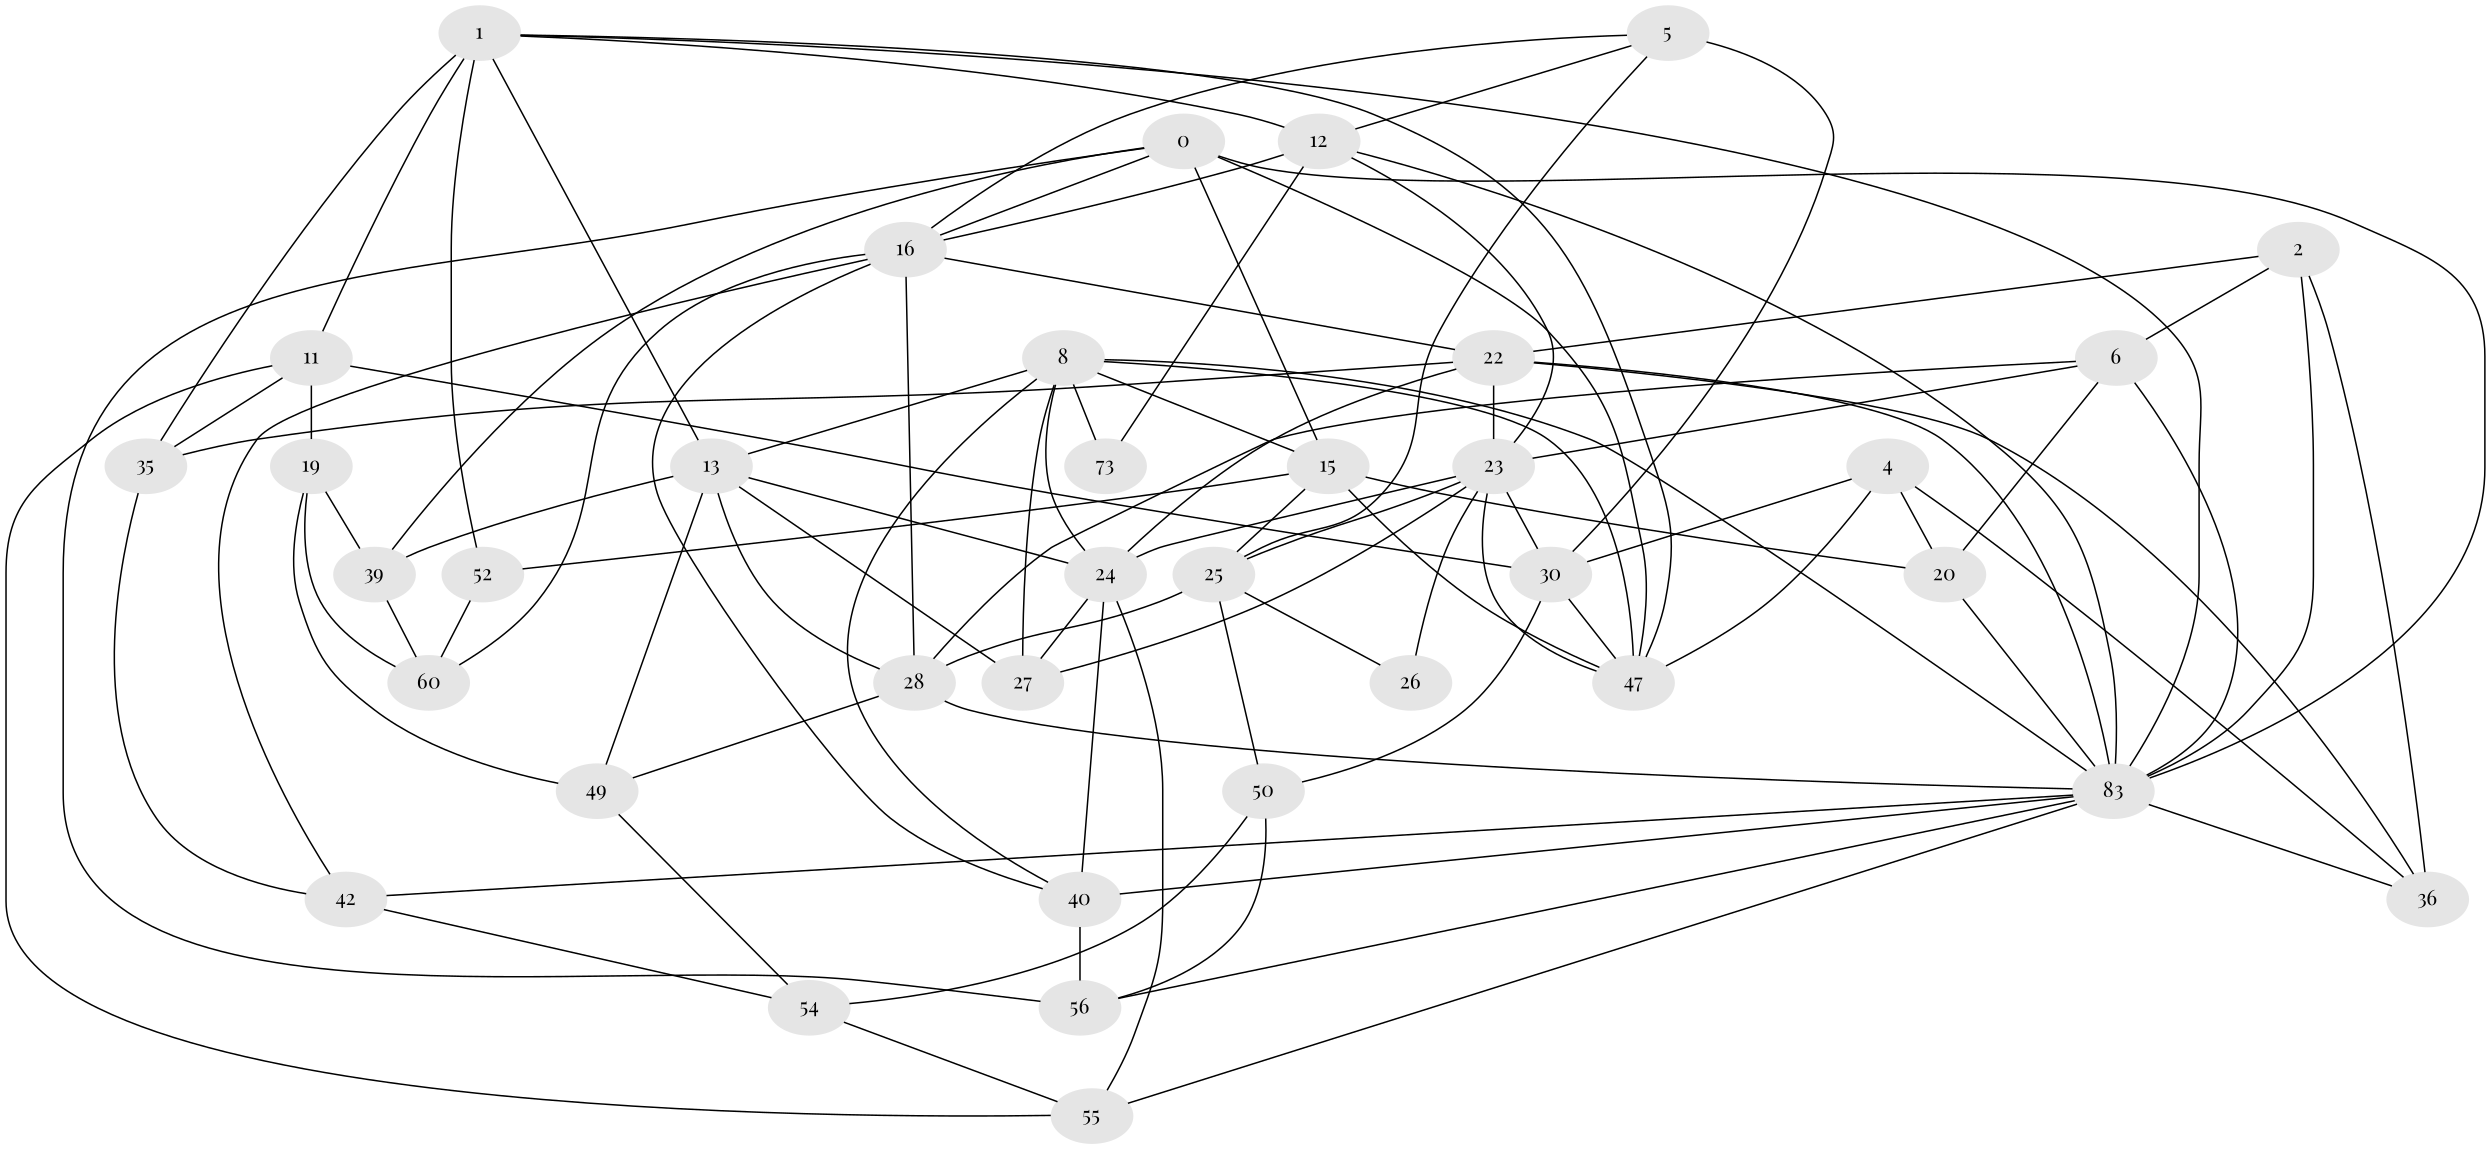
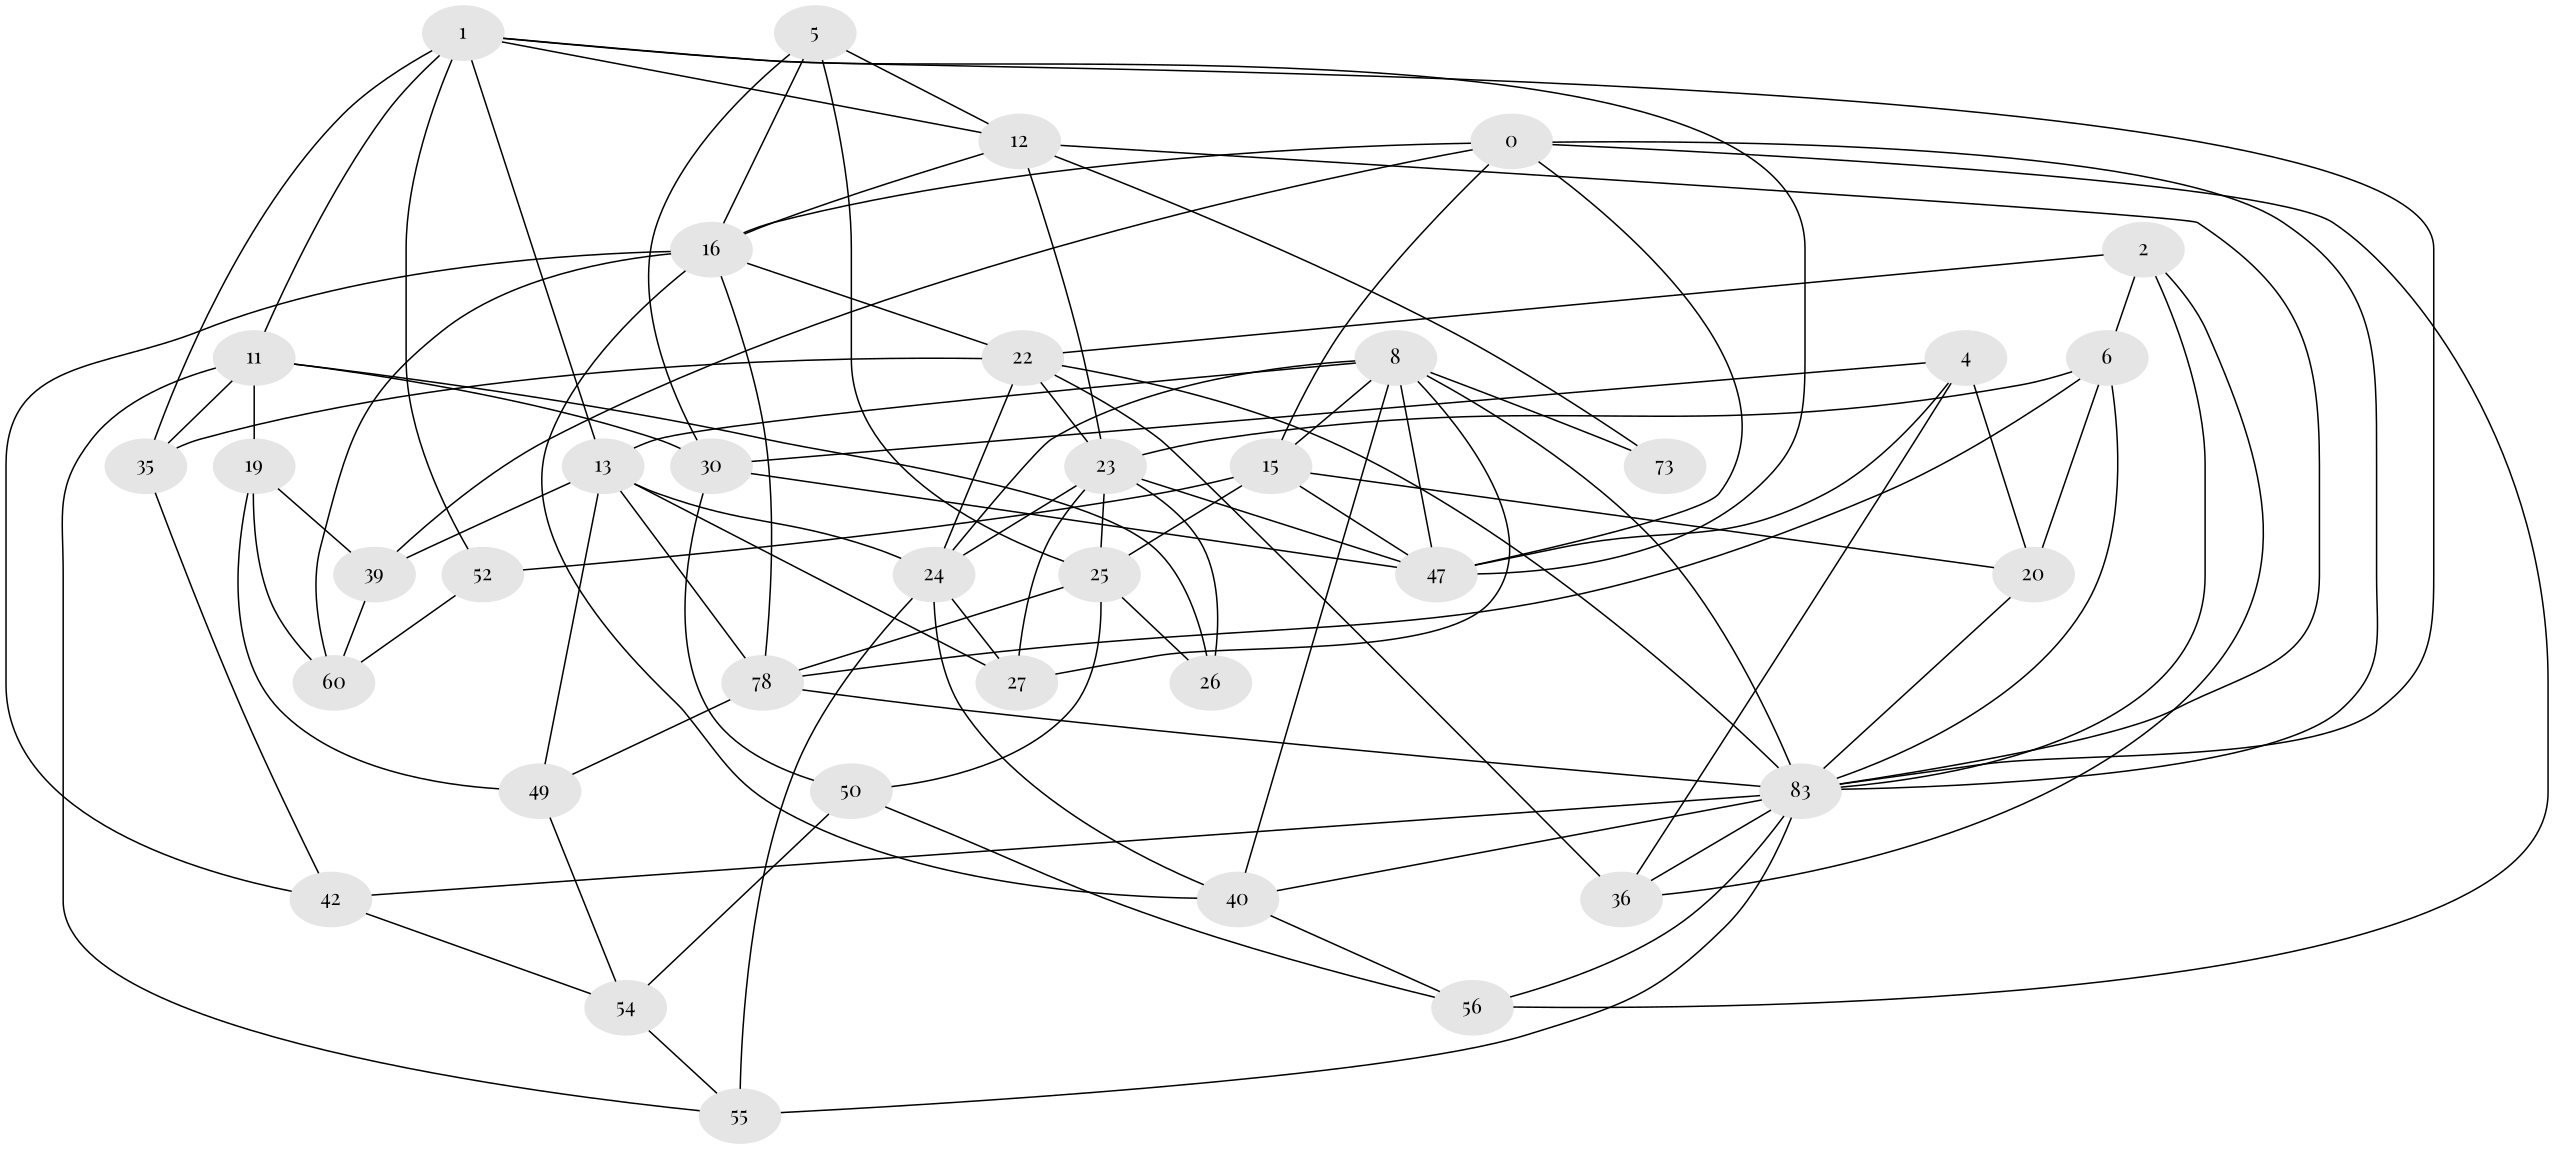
none -> (791, 444)
(1522, 520) -> none
(915, 683) -> (763, 683)
